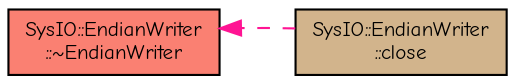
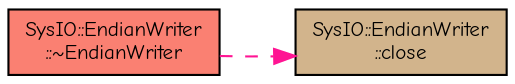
(268, 28) -> (247, 56)
